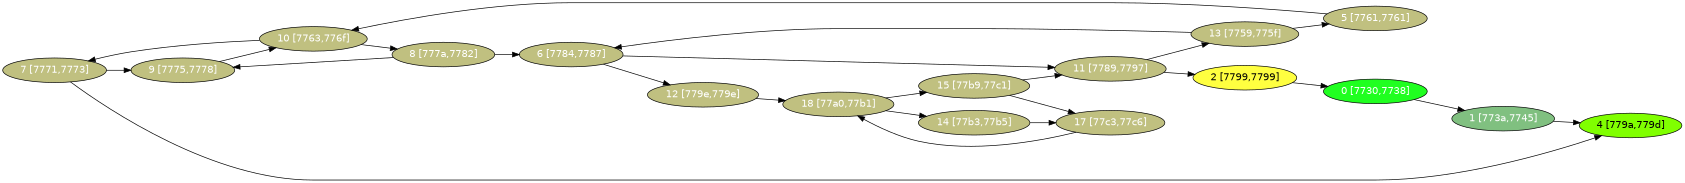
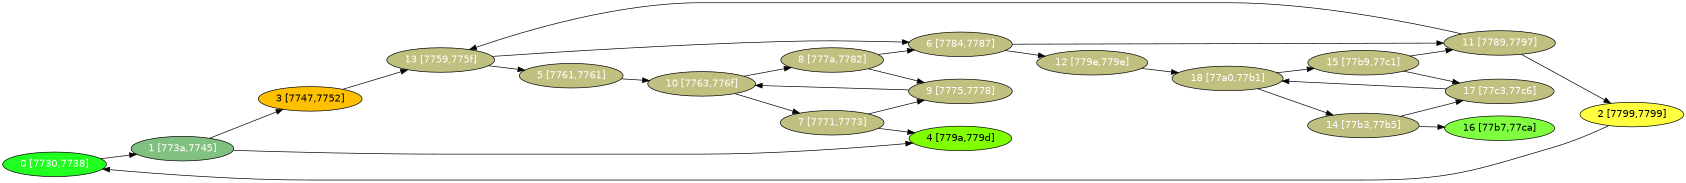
none -> (310, 99)
none -> (1500, 128)
